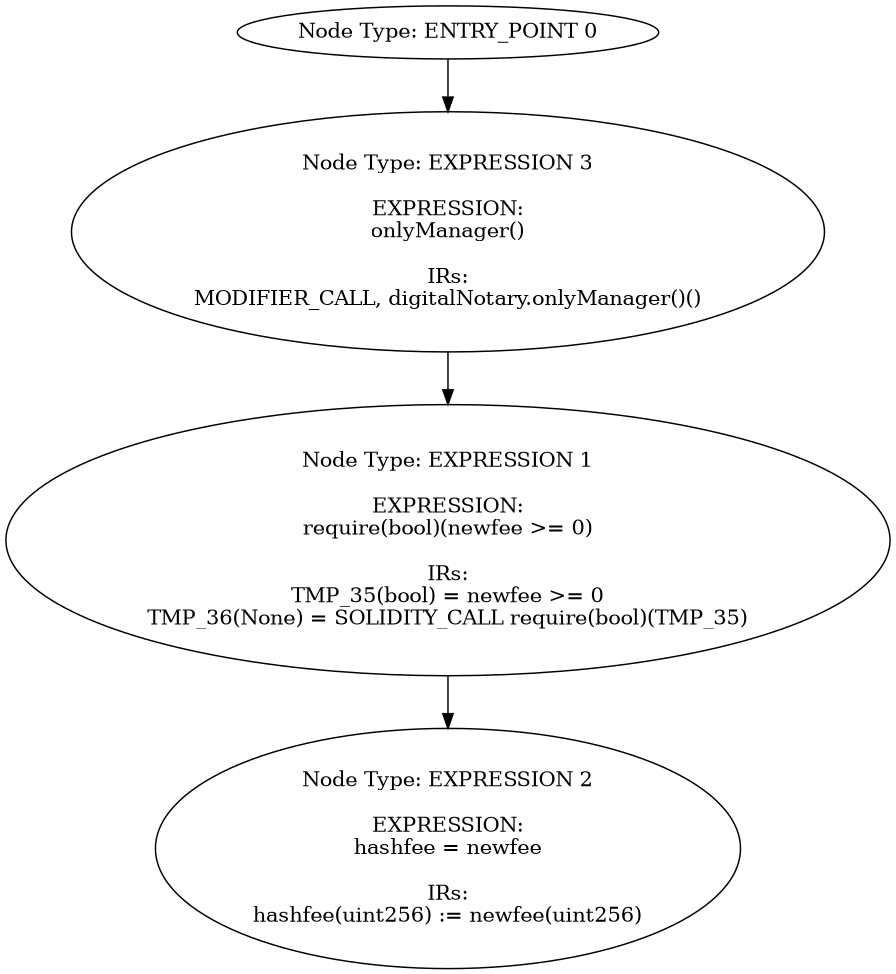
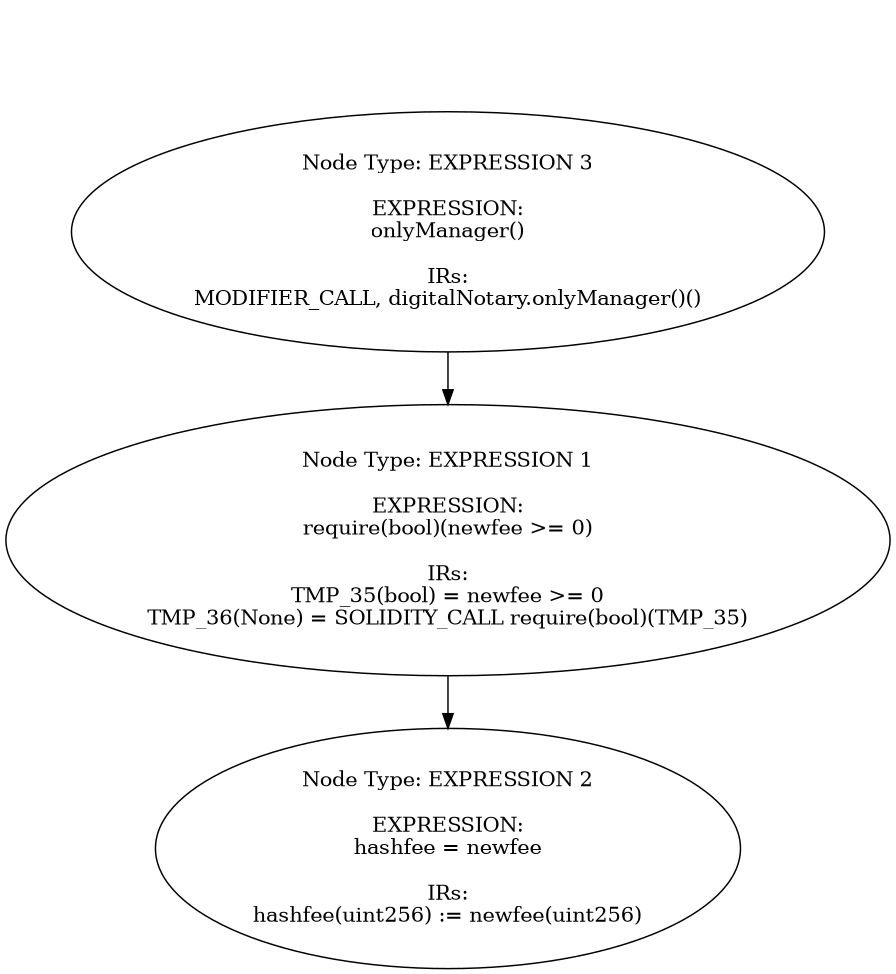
(448, 32) -> none
